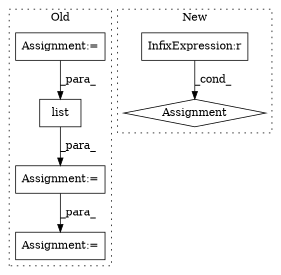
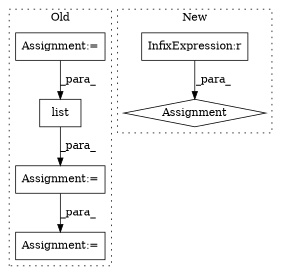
(213, 80) -> (213, 80)
